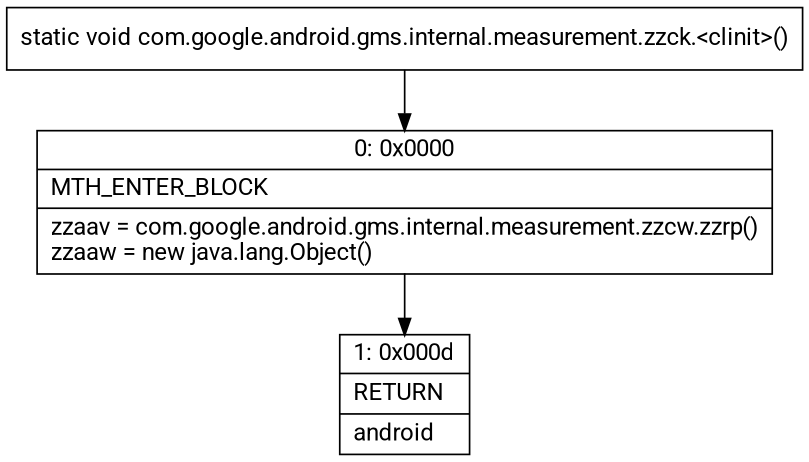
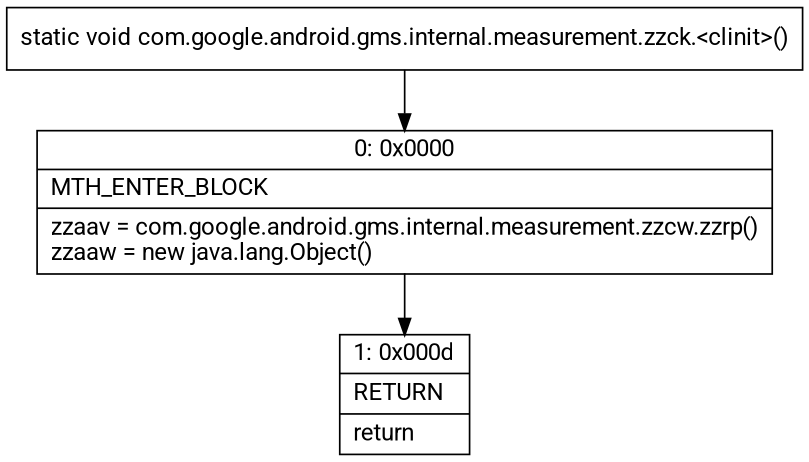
(395, 433) -> (384, 433)
